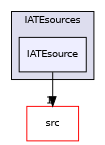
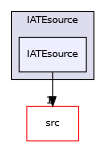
(53, 21) -> (53, 21)
